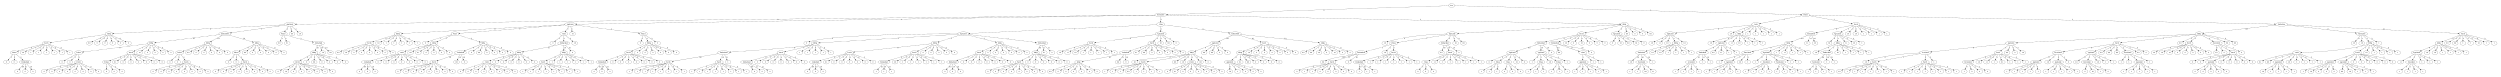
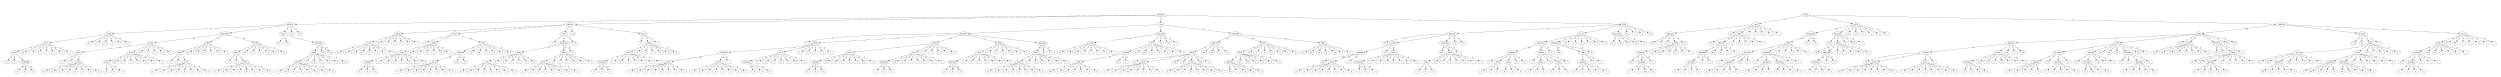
(1452, 6) -> none
